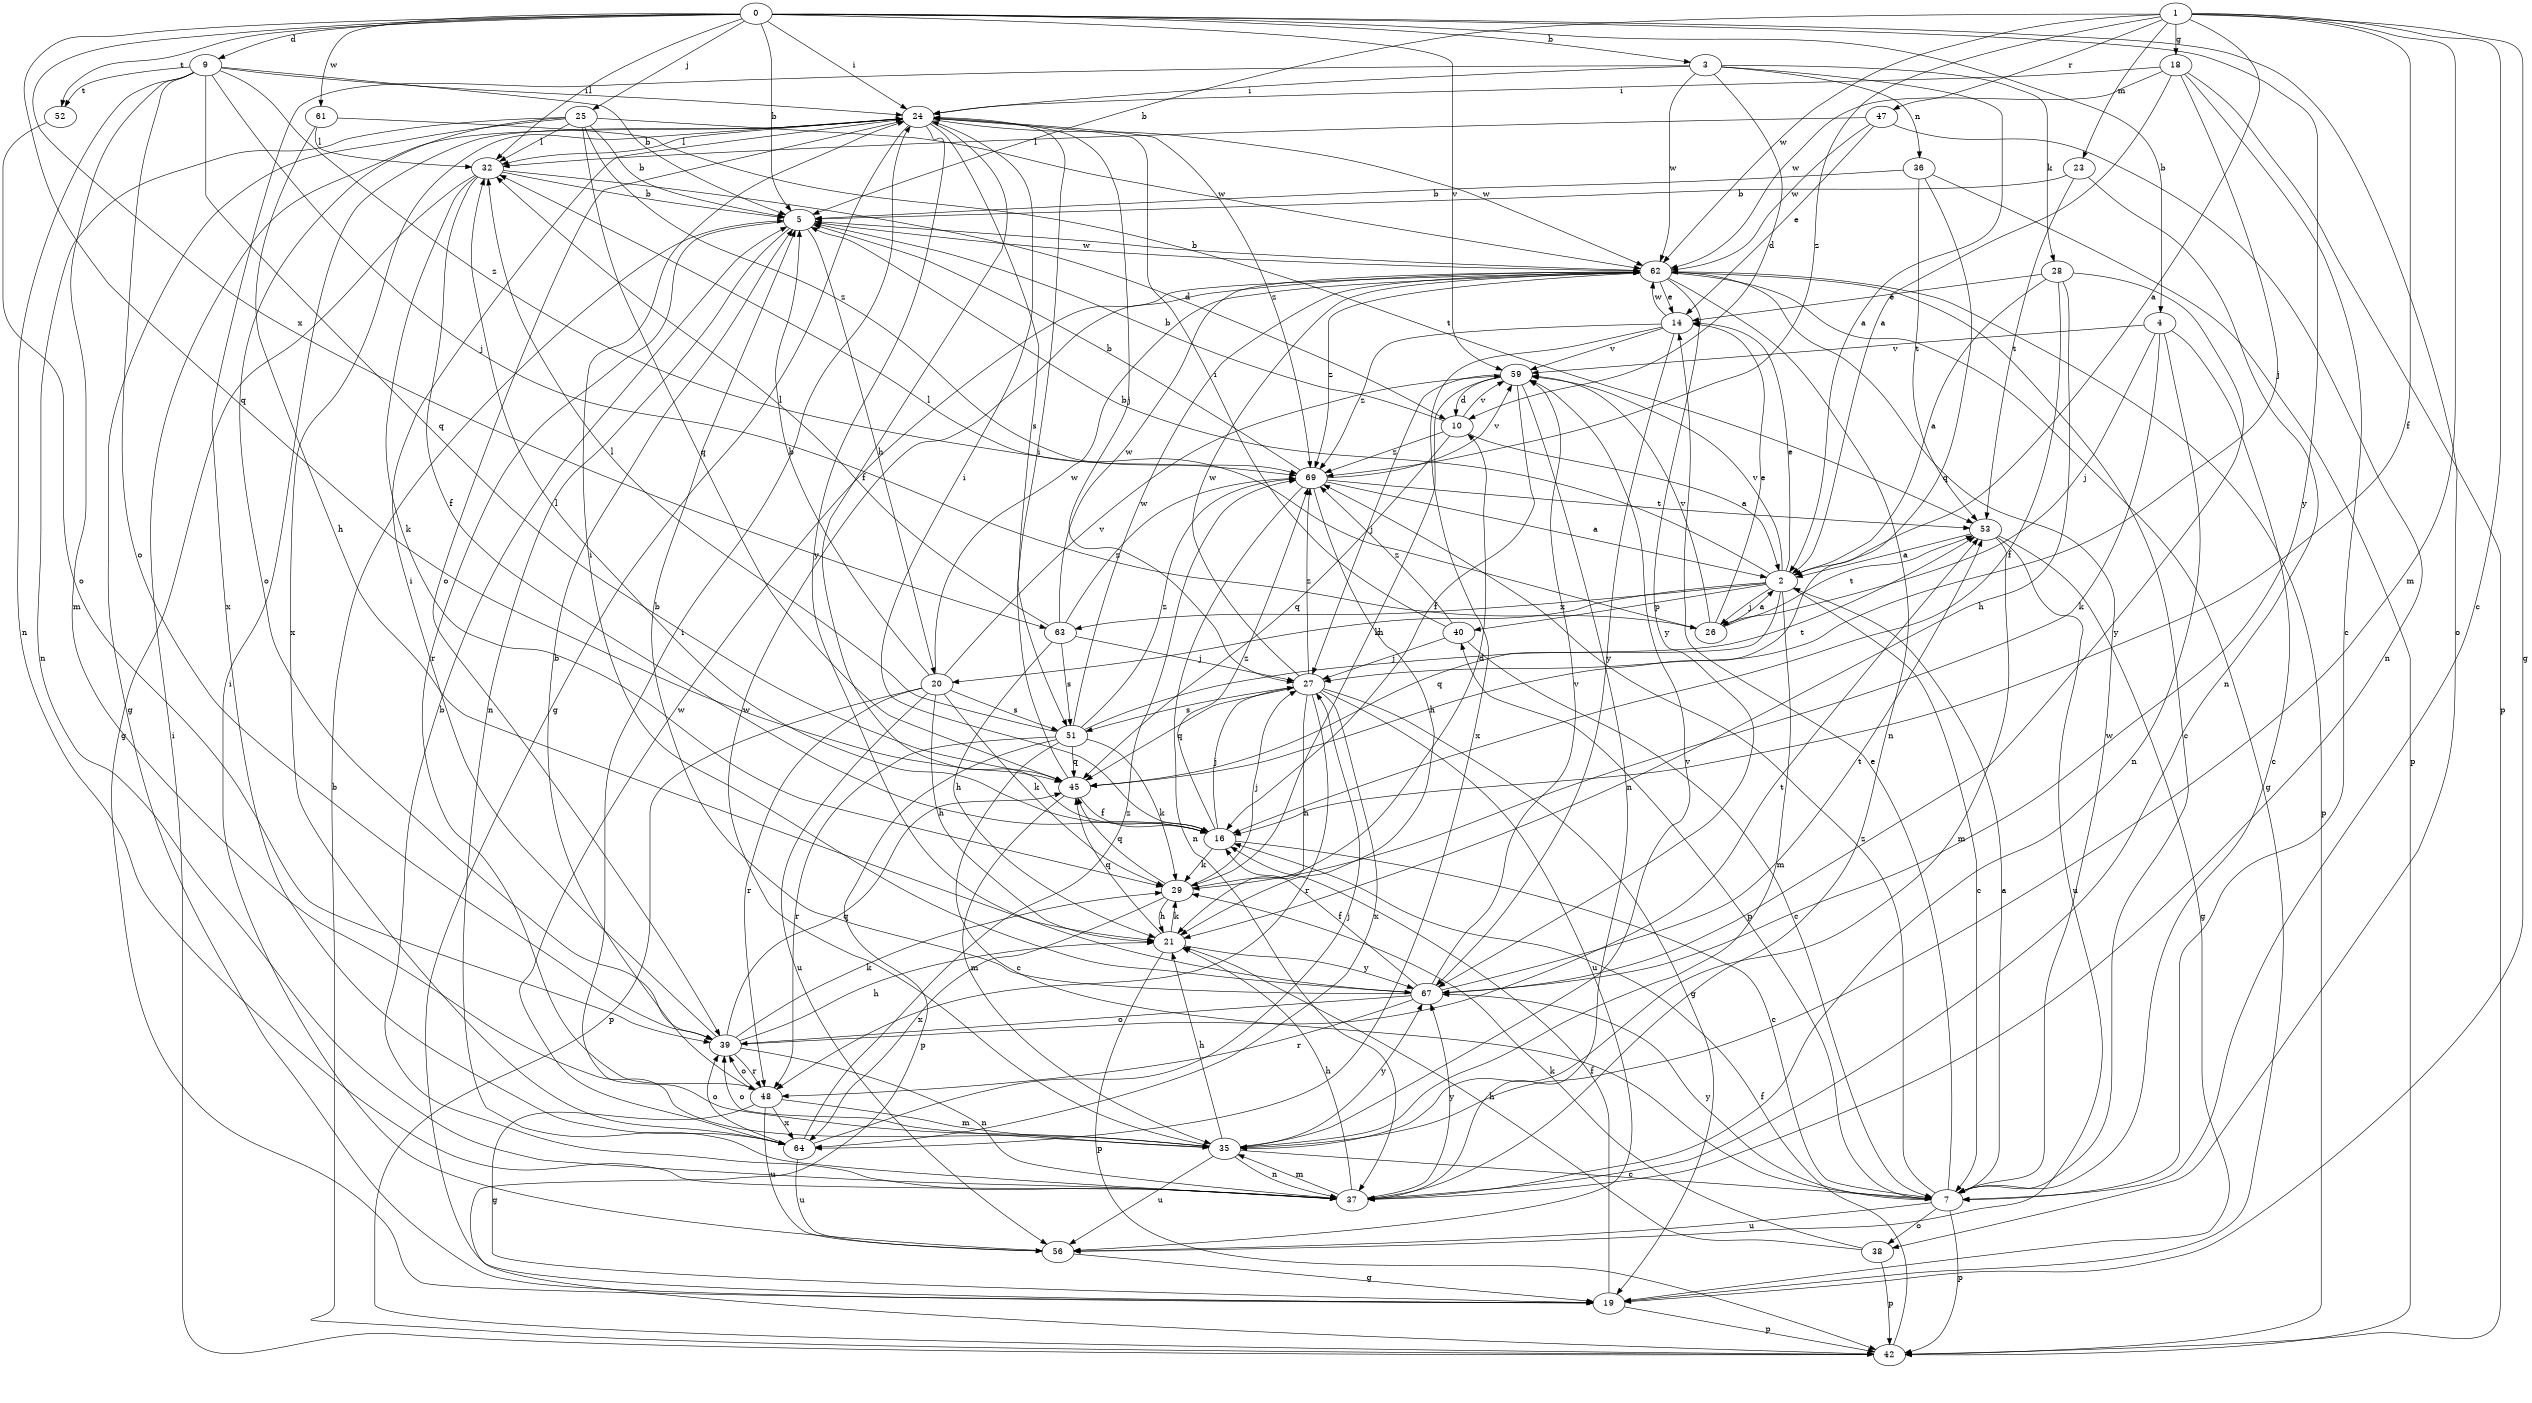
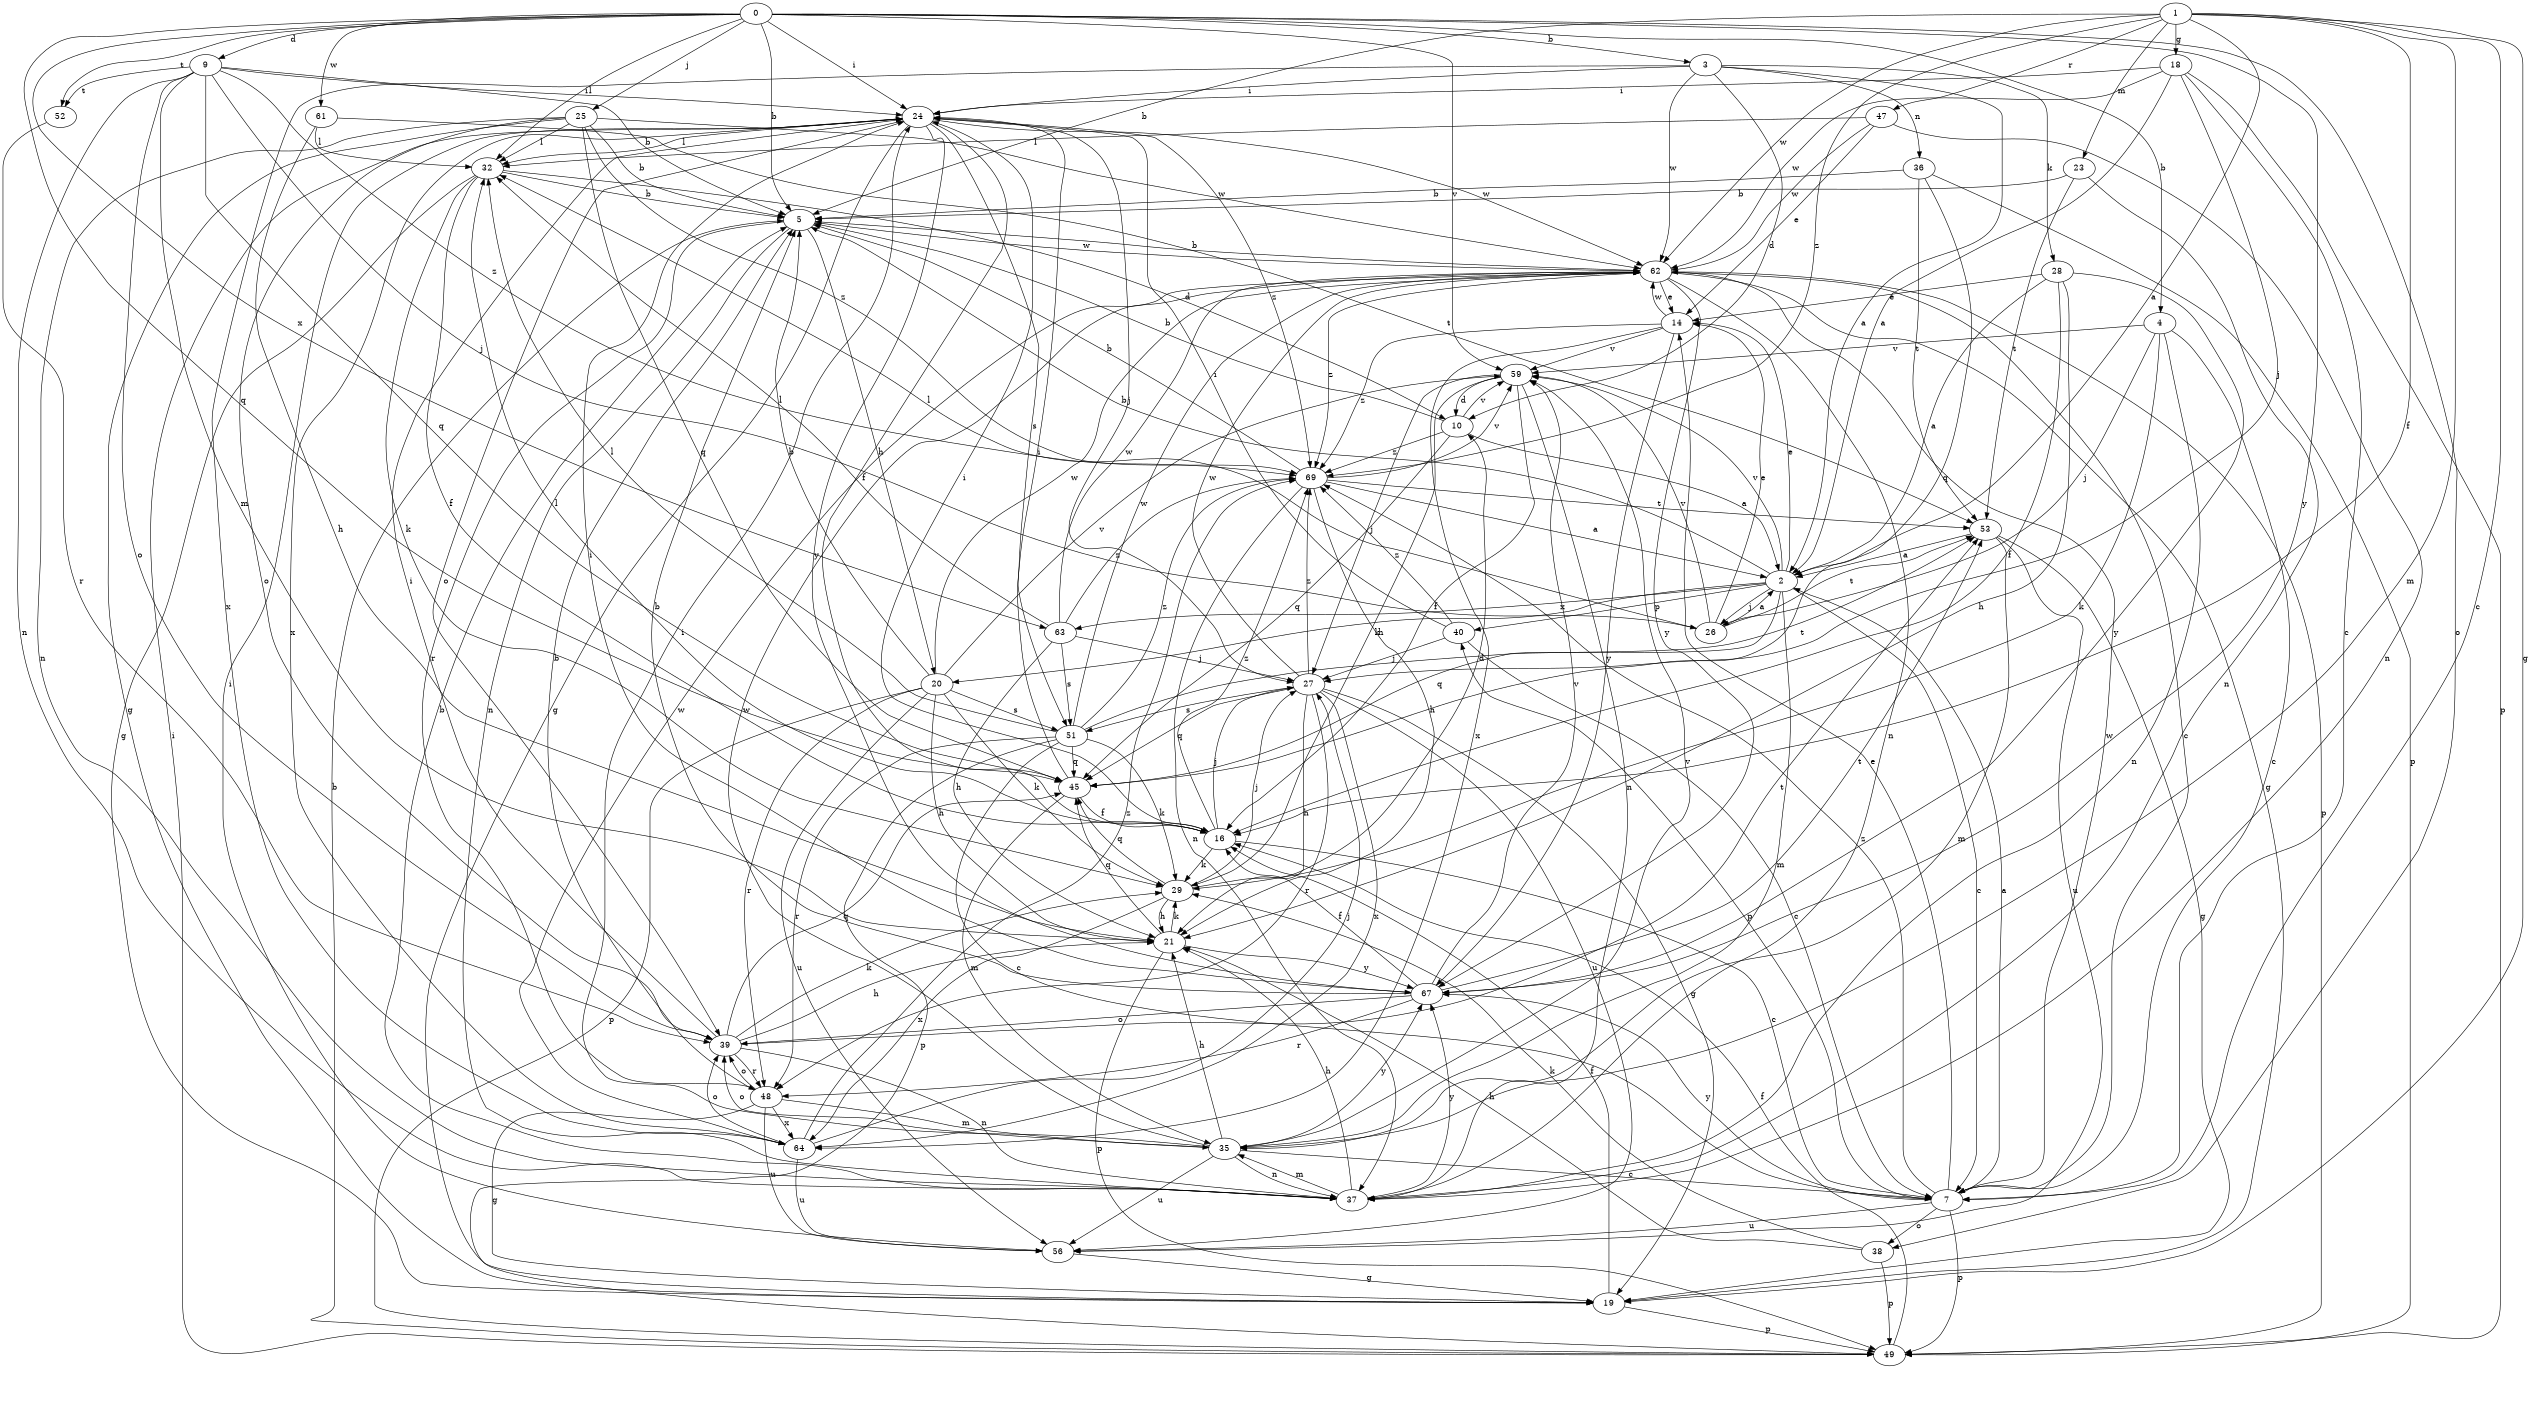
(82, 581) -> (82, 581)
(259, 874) -> (415, 757)
(1889, 1355) -> (1889, 1355)
